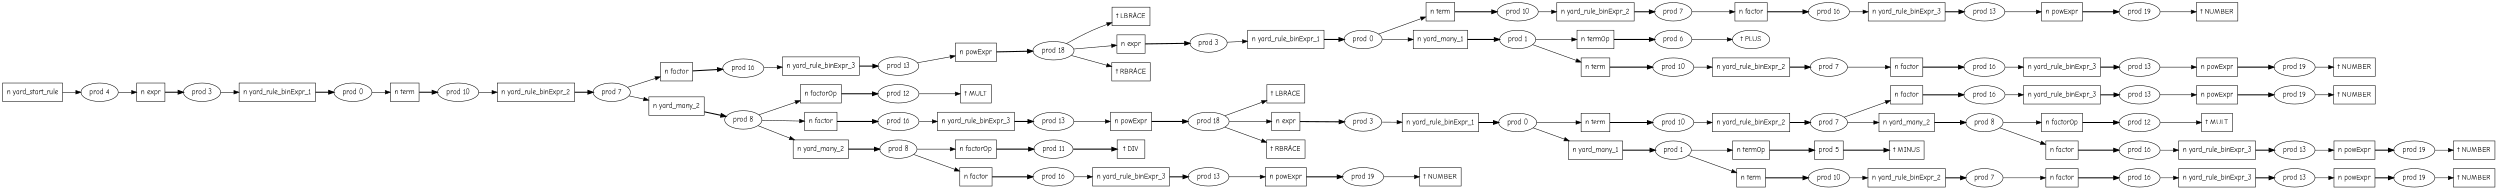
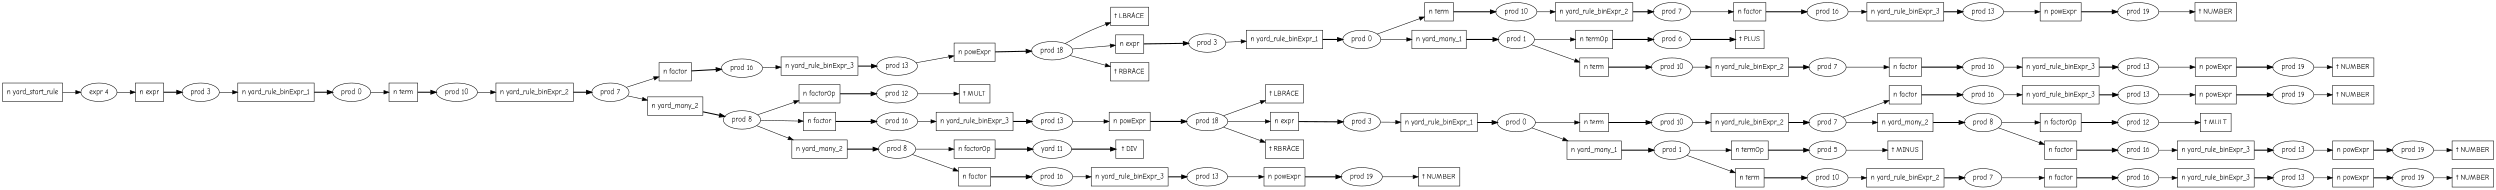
(1710, 39) -> (1710, 39)
(1751, 39) -> (1750, 39)
(100, 92) -> (99, 92)
(1053, 149) -> (1052, 149)
(1829, 150) -> (1828, 150)
(1864, 150) -> (1864, 150)
